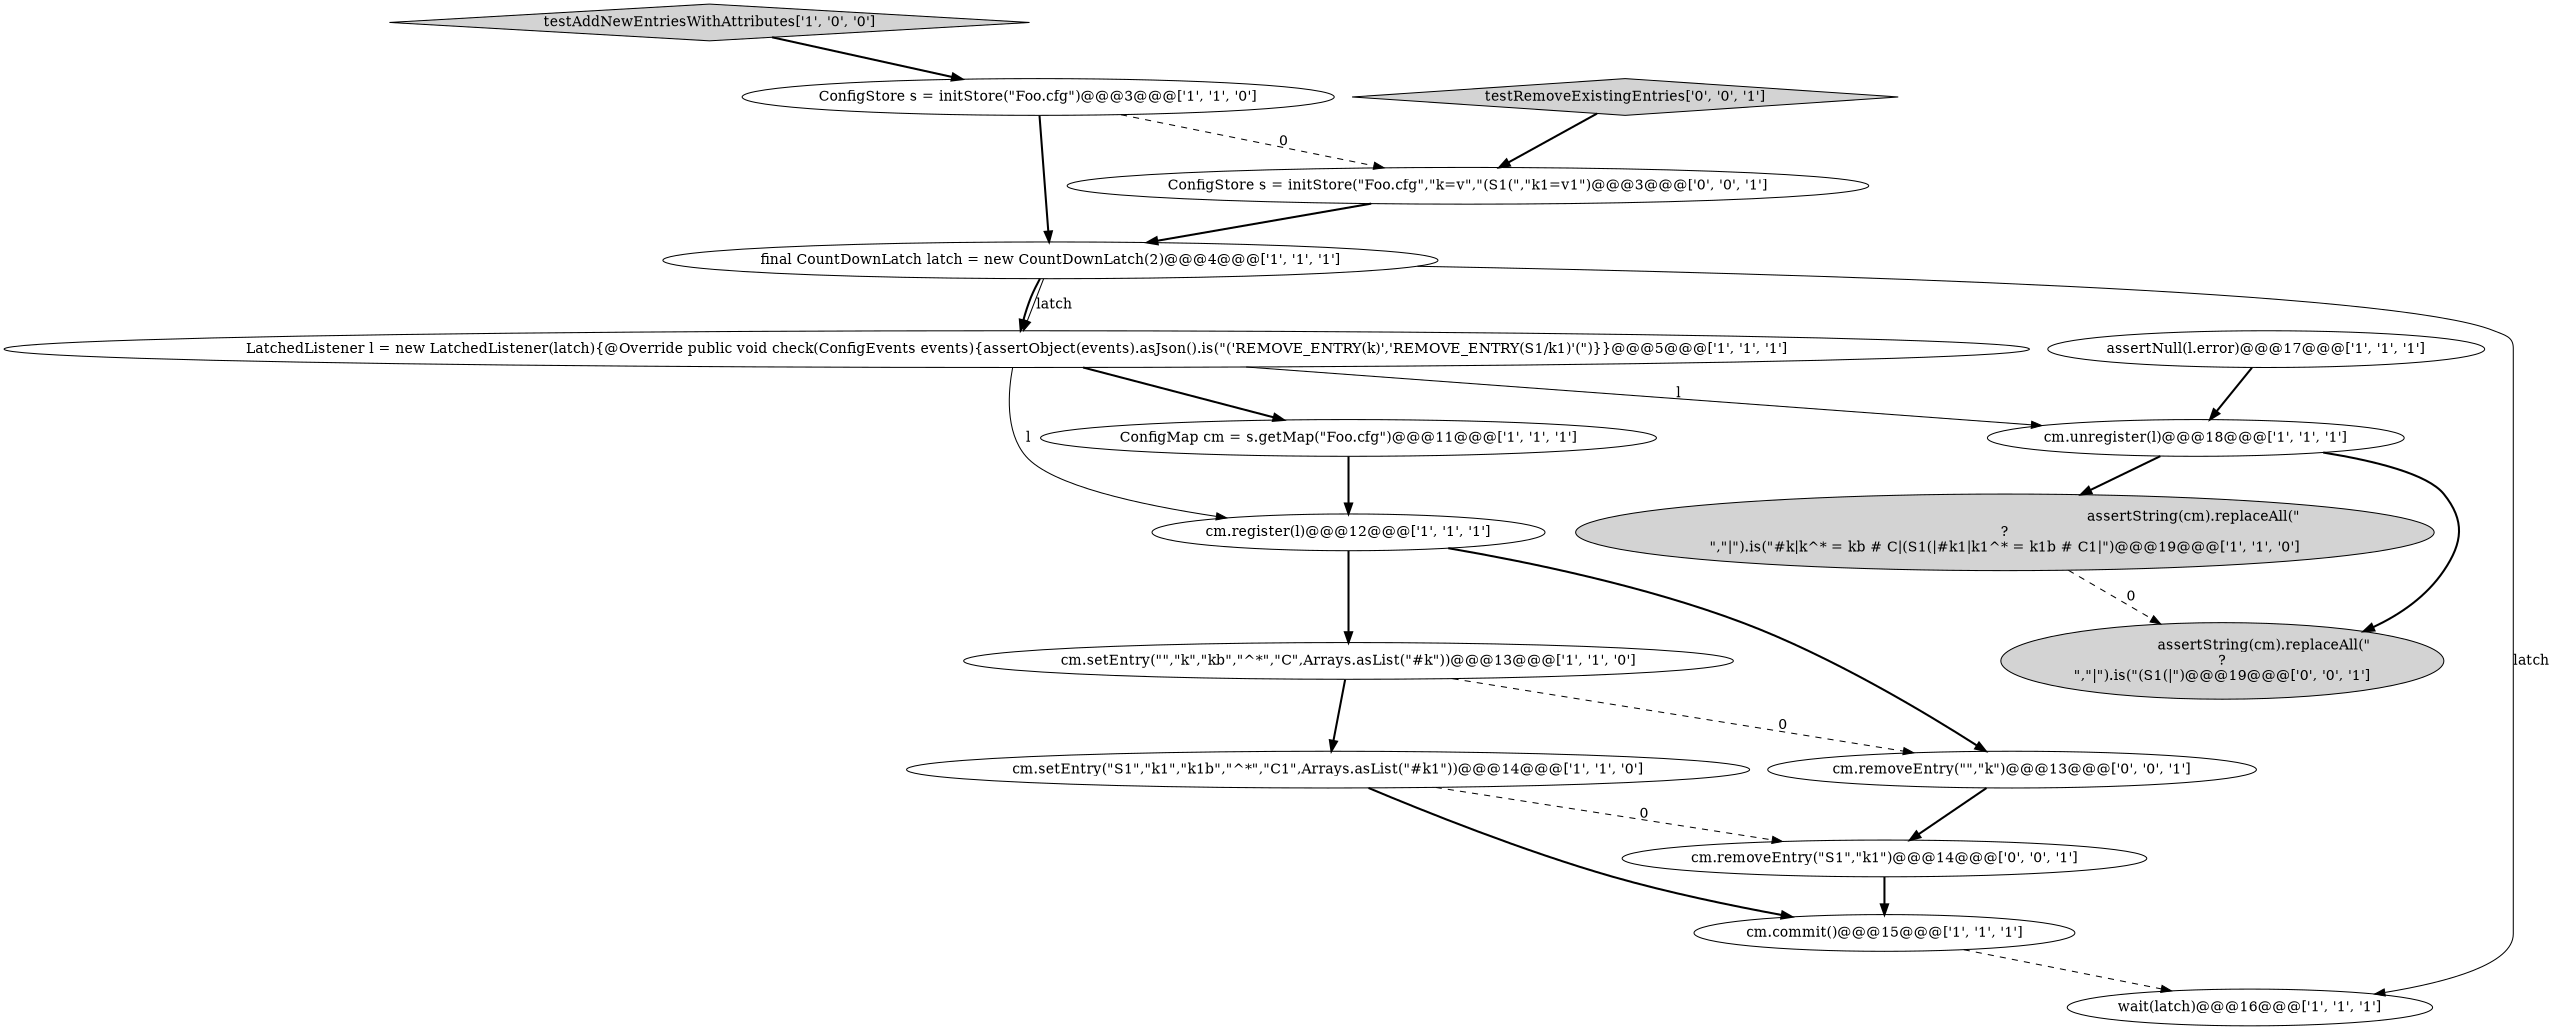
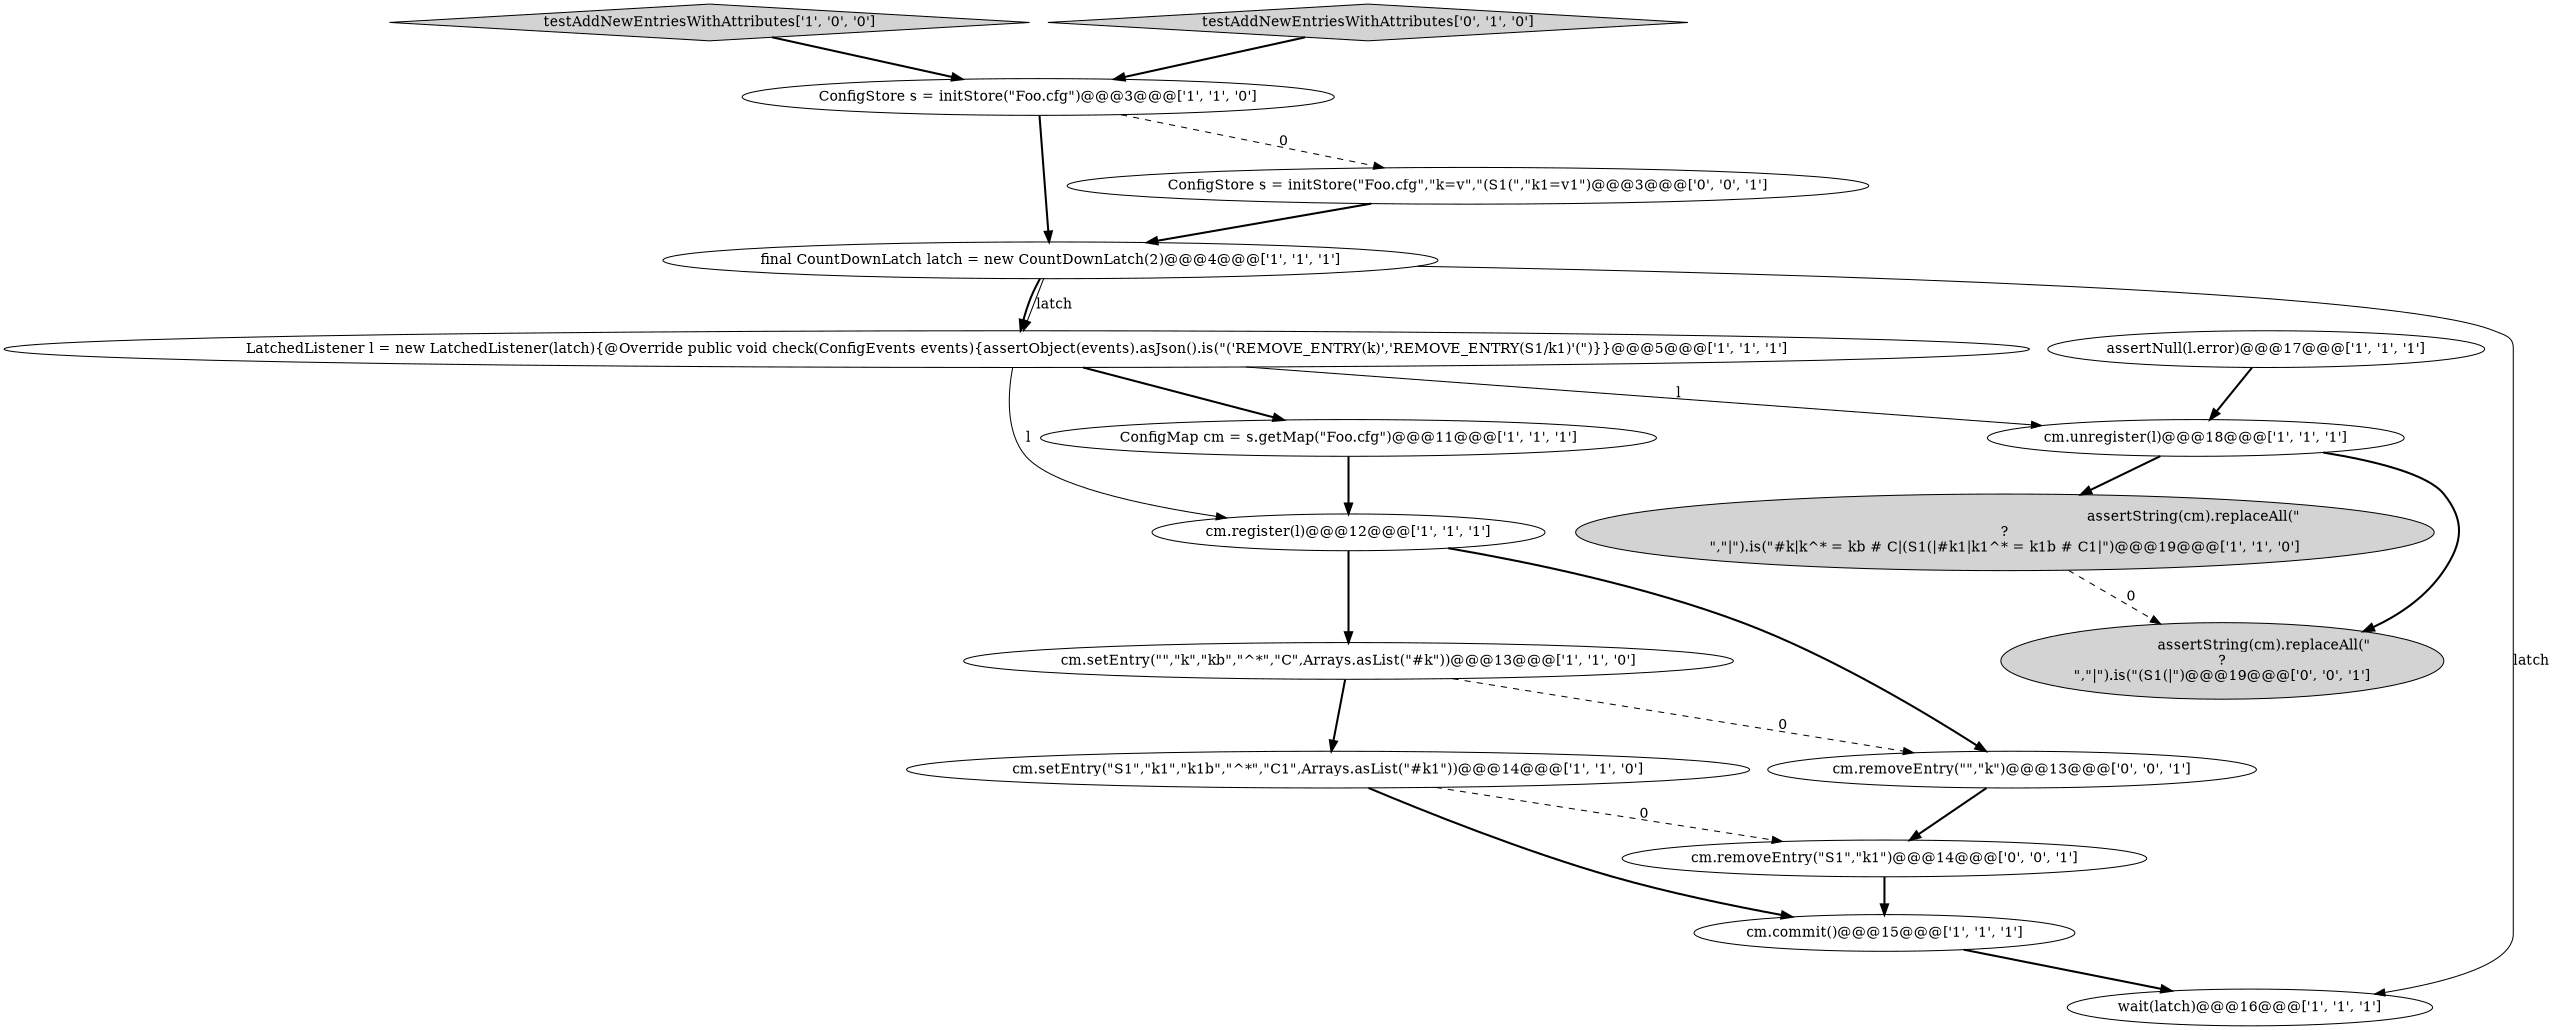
none -> (1368, 22)
(1625, 97) -> none
(2062, 969) -> (2062, 969)
